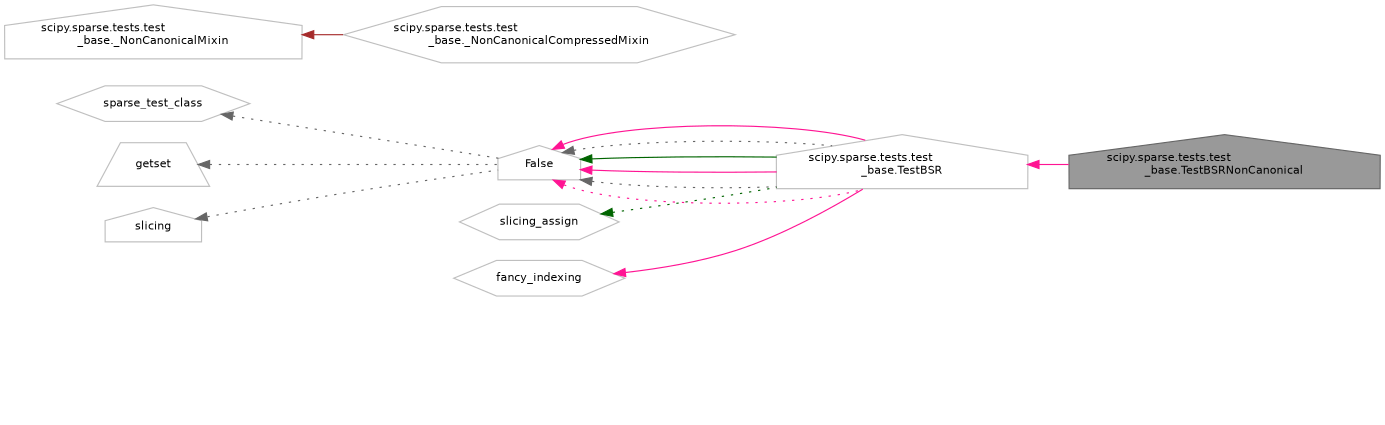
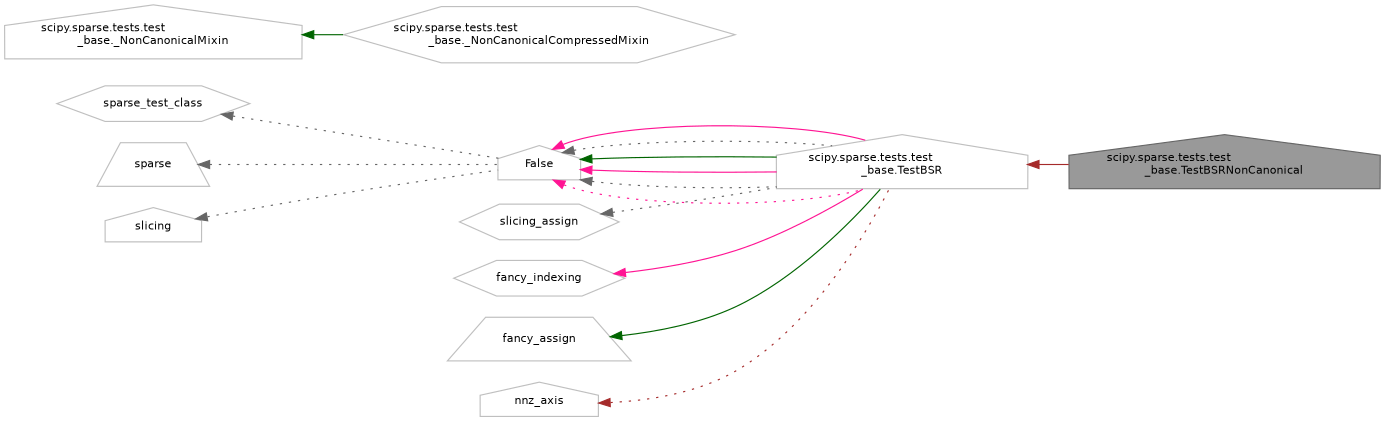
(329, 35) -> (329, 35)
(153, 165) -> (153, 165)
(1054, 165) -> (1054, 165)
(728, 196) -> (728, 196)
none -> (539, 339)
none -> (539, 401)
